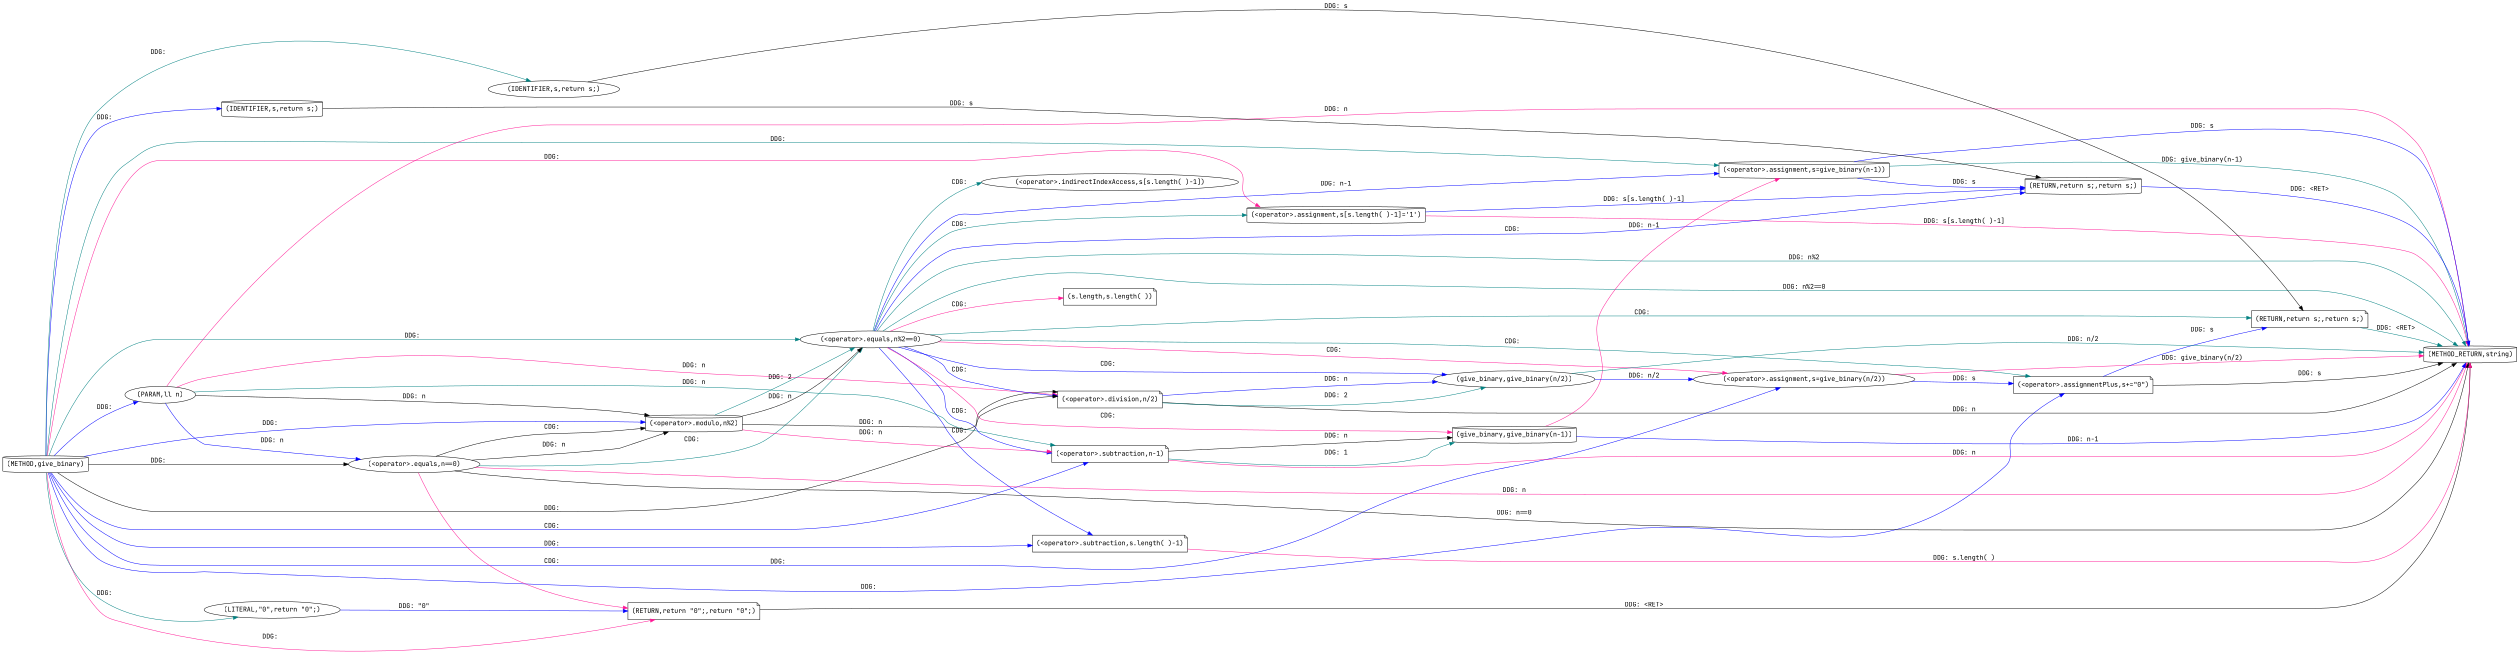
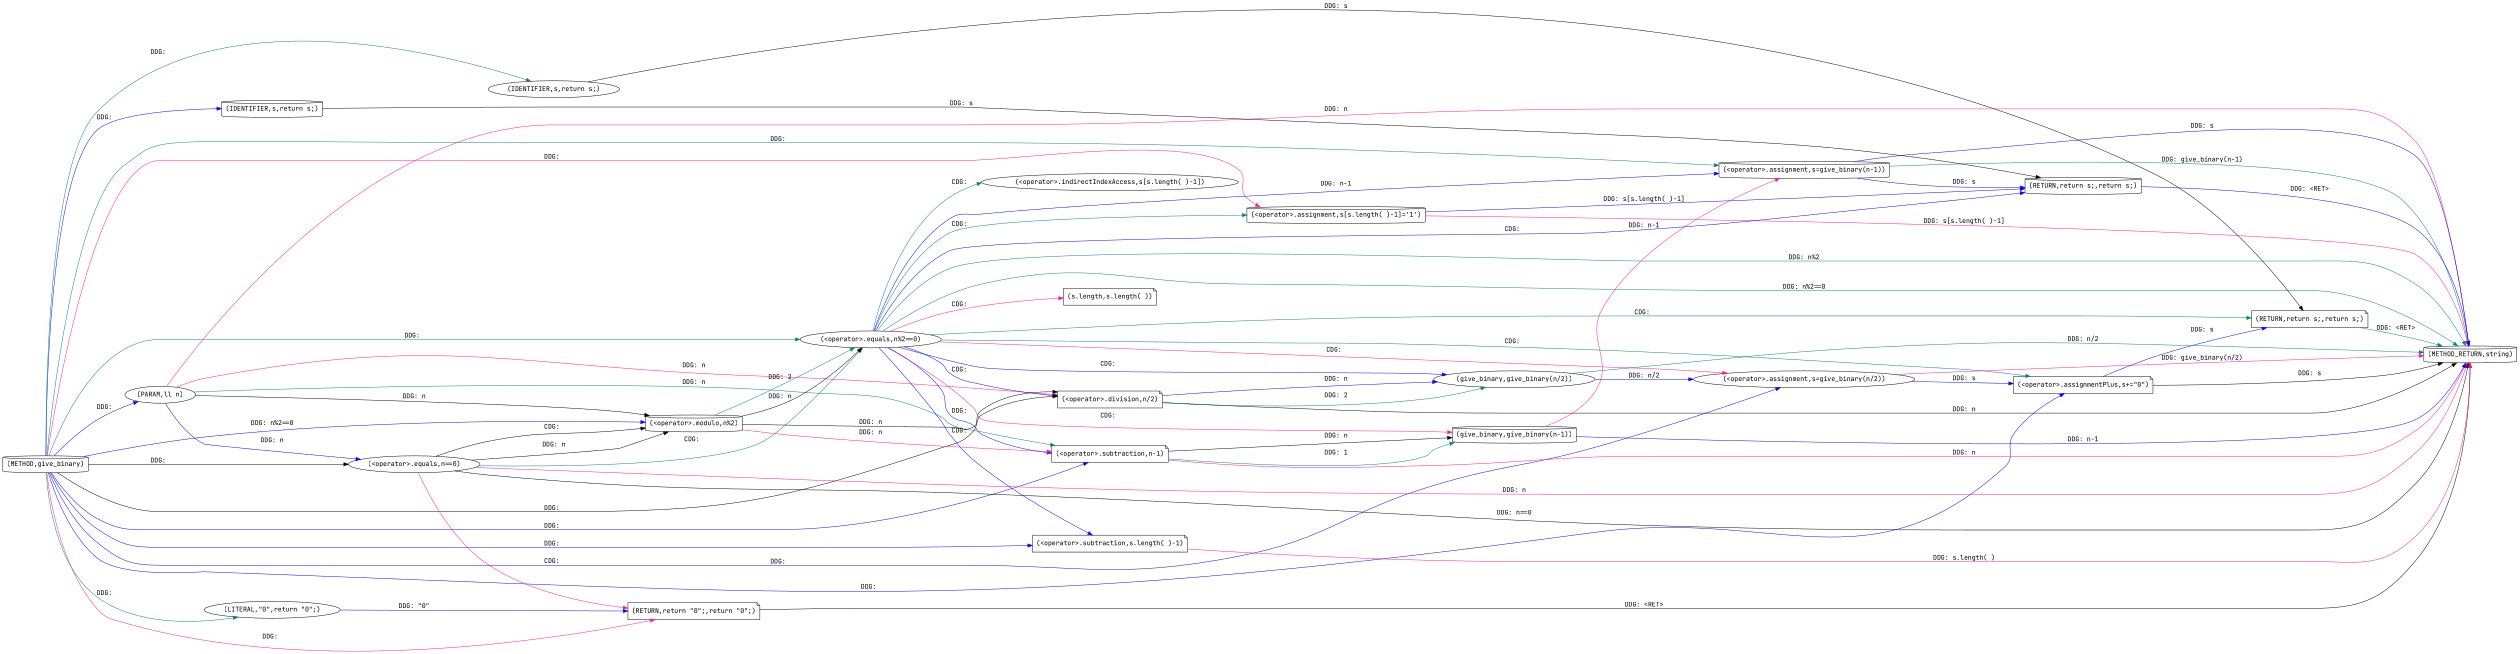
(961, 411) -> (961, 411)
(272, 423) -> (272, 423)
(554, 526) -> (554, 526)
